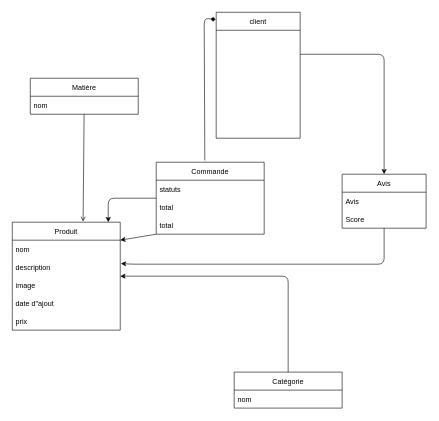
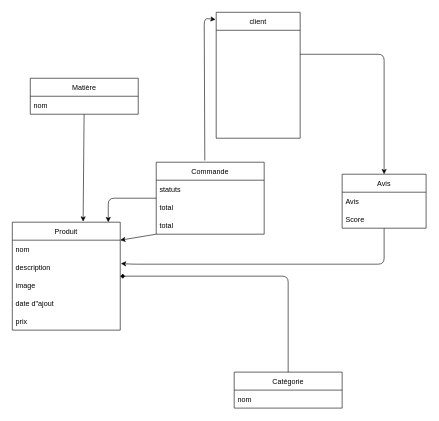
(209, 19) -> (209, 19)
(83, 217) -> (83, 216)
(125, 276) -> (126, 276)
